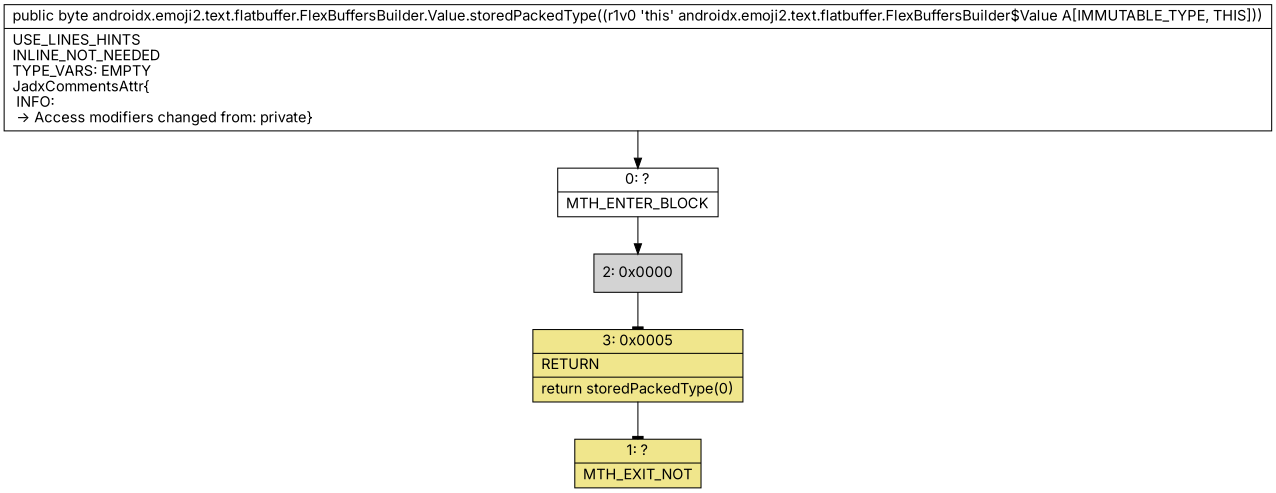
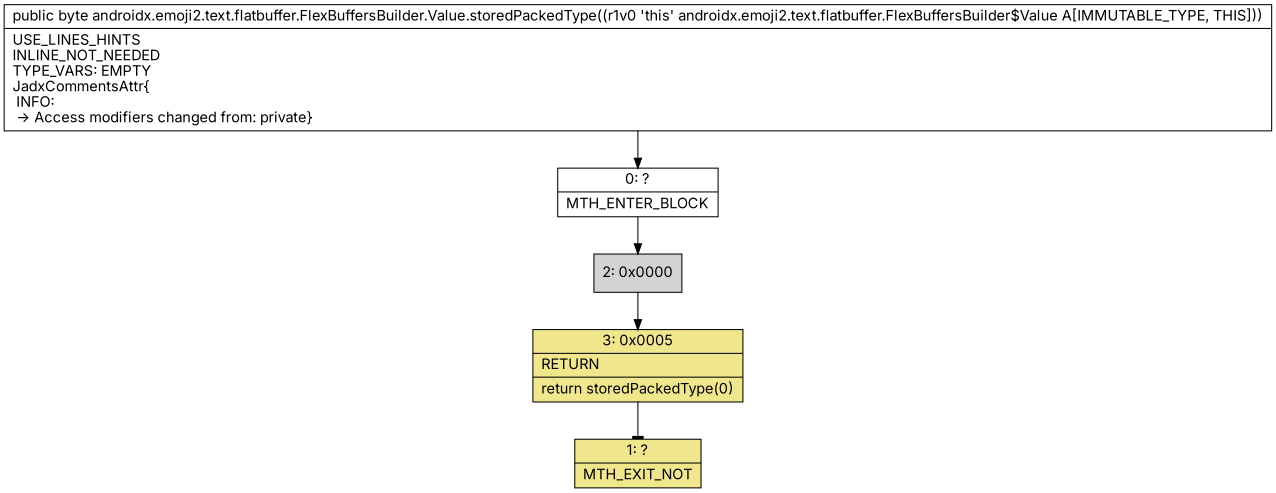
(638, 308) -> (638, 308)
